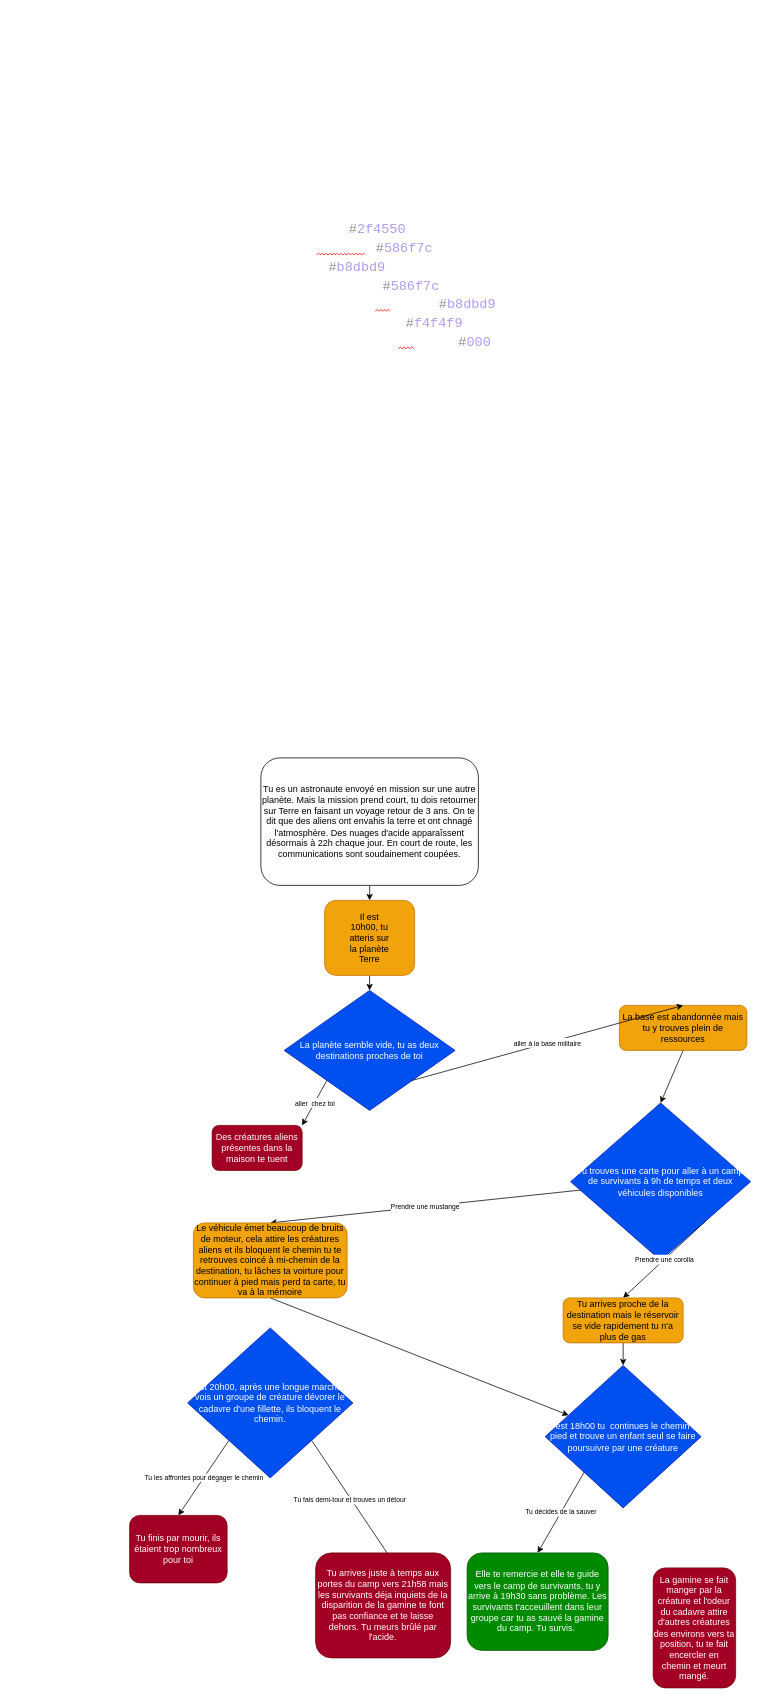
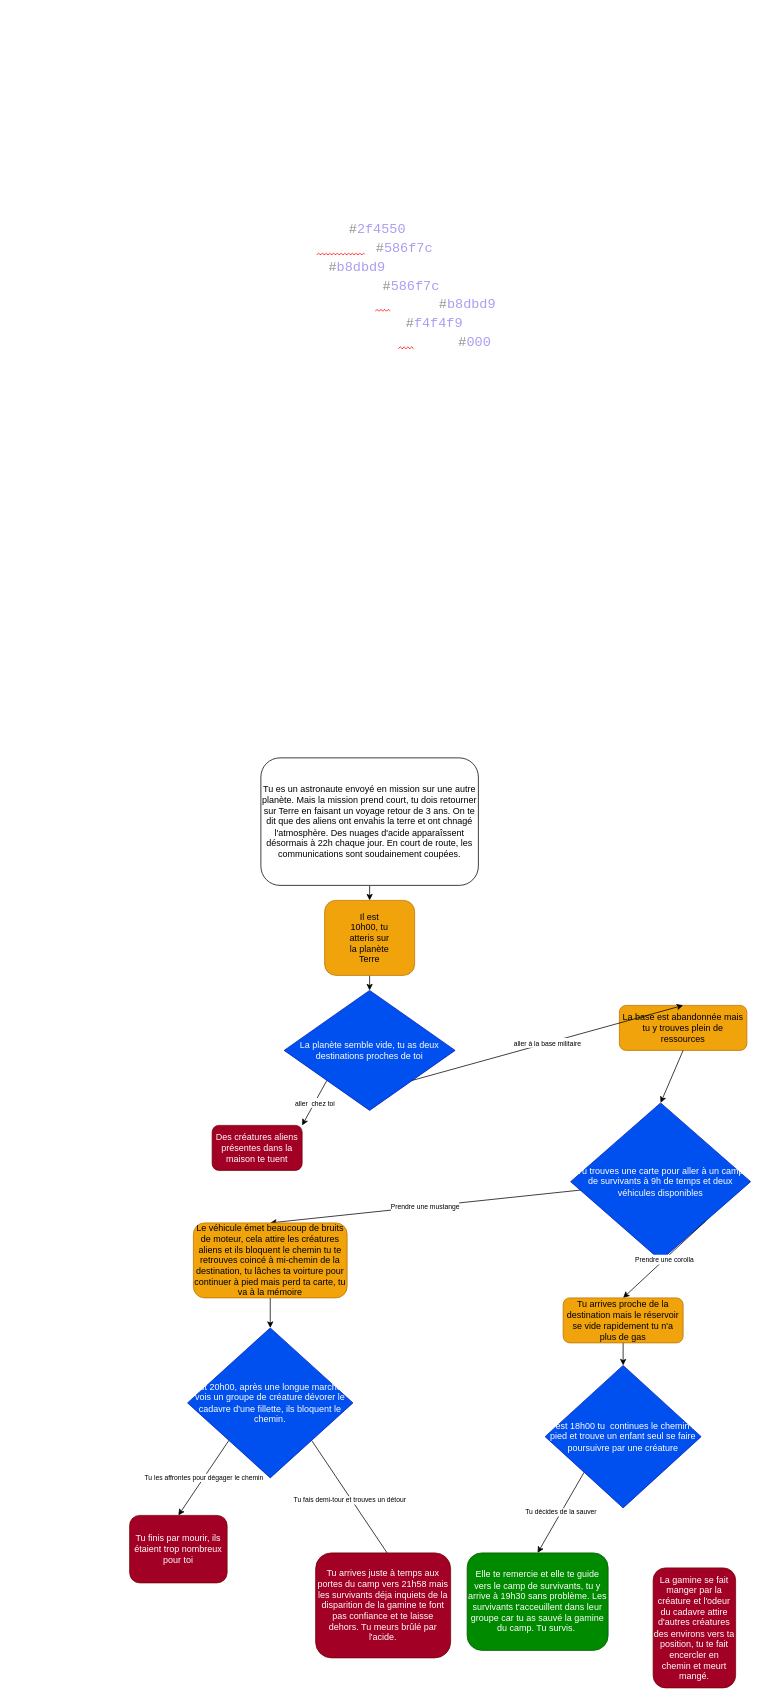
(416, 1355) -> (270, 1310)
